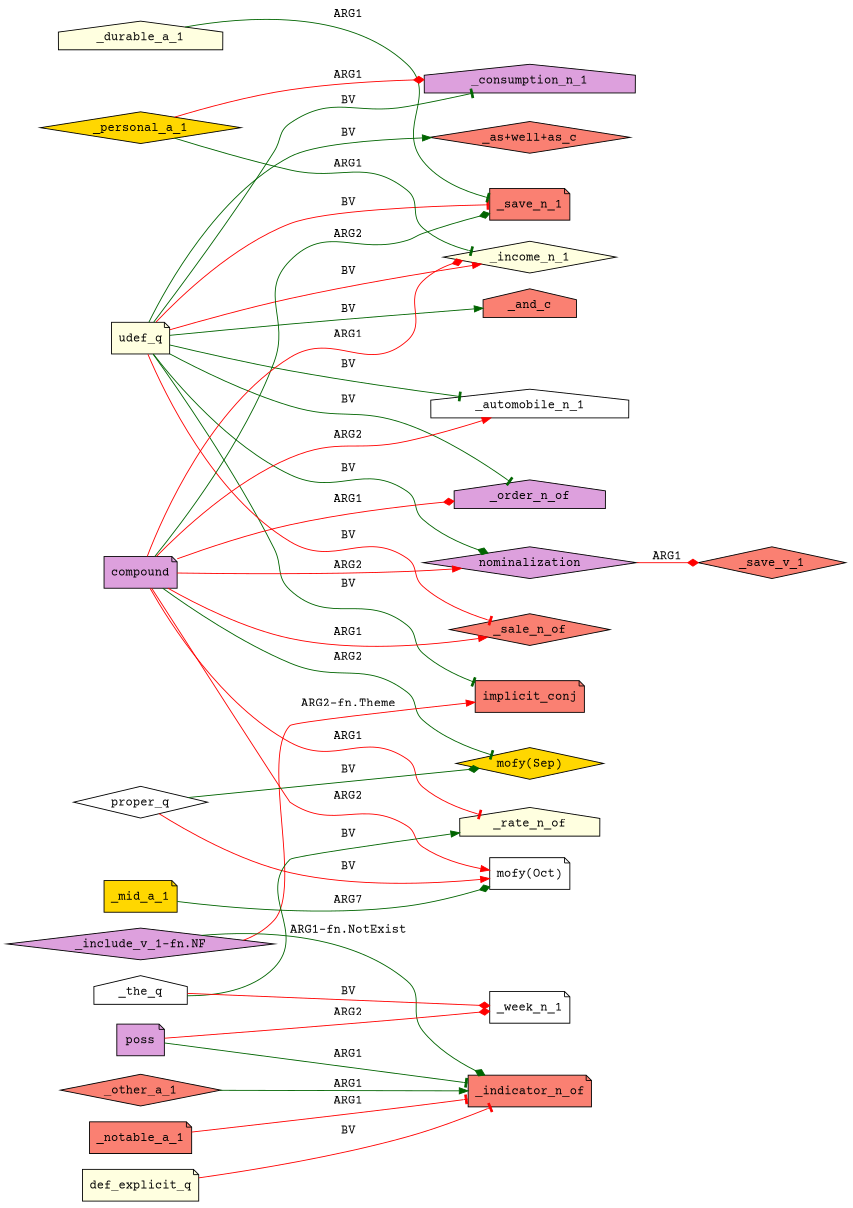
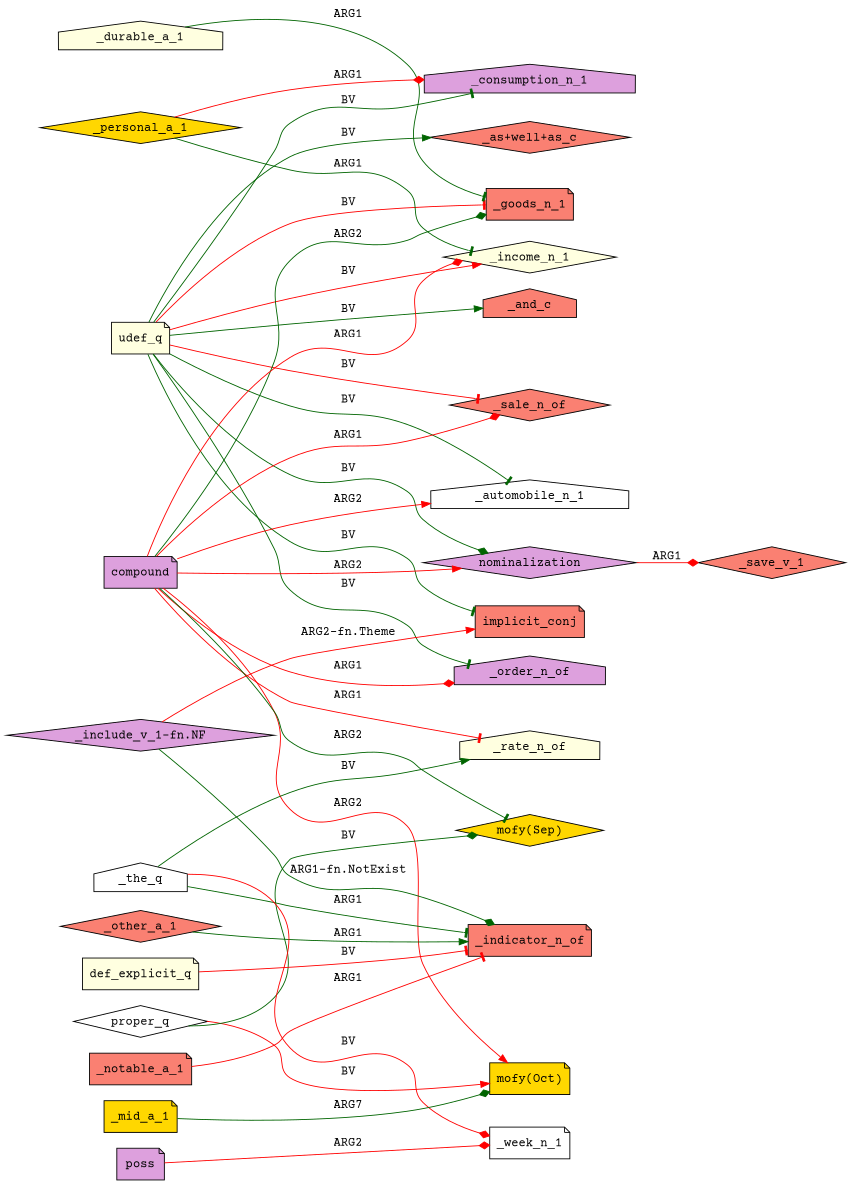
(530, 204) -> (530, 204)
(318, 643) -> (308, 452)
(530, 874) -> (530, 1079)
(314, 1063) -> (325, 912)
